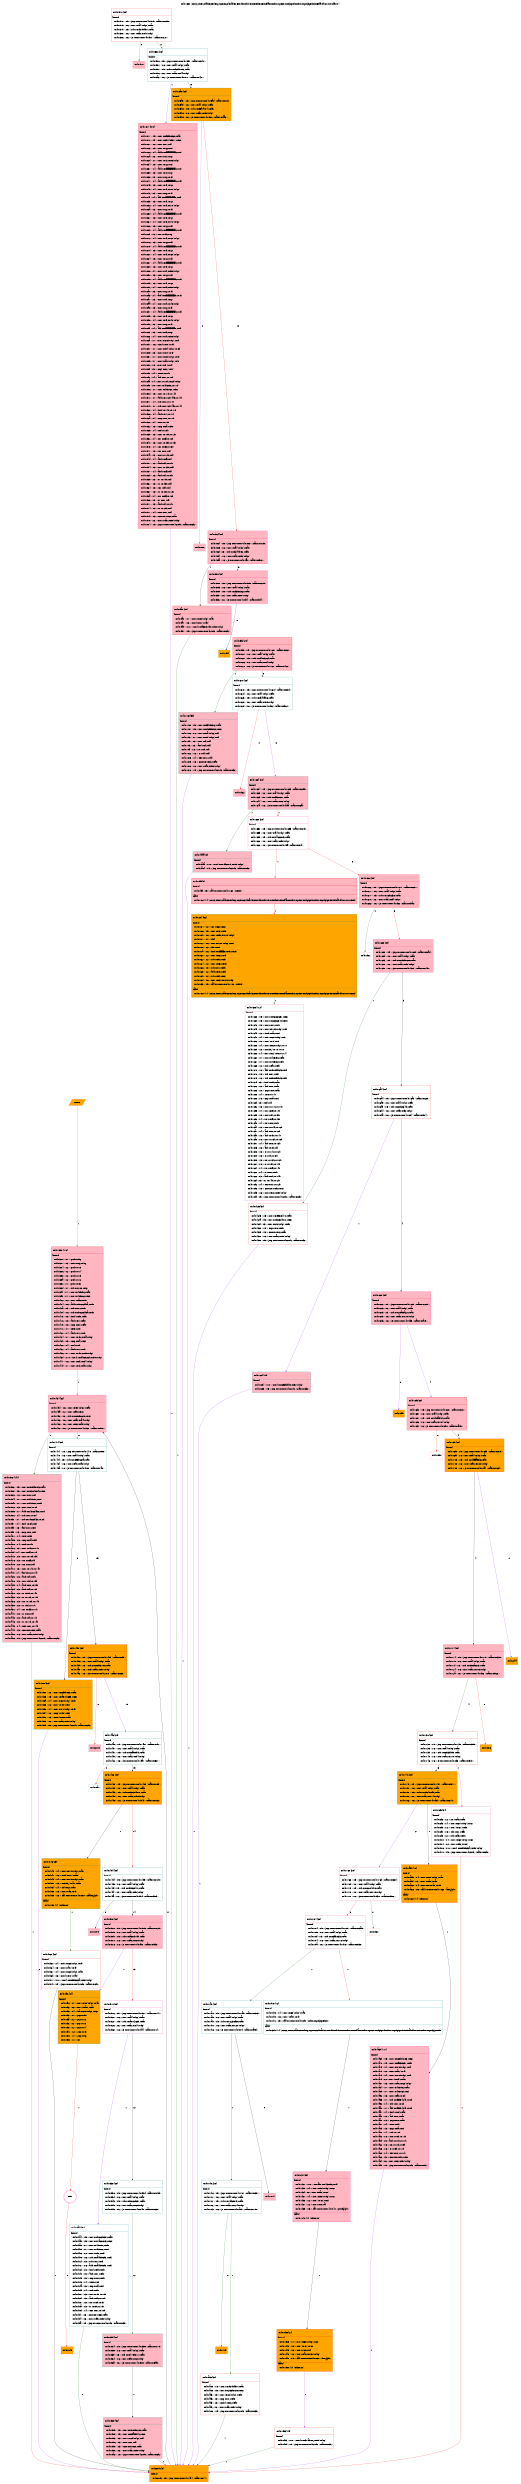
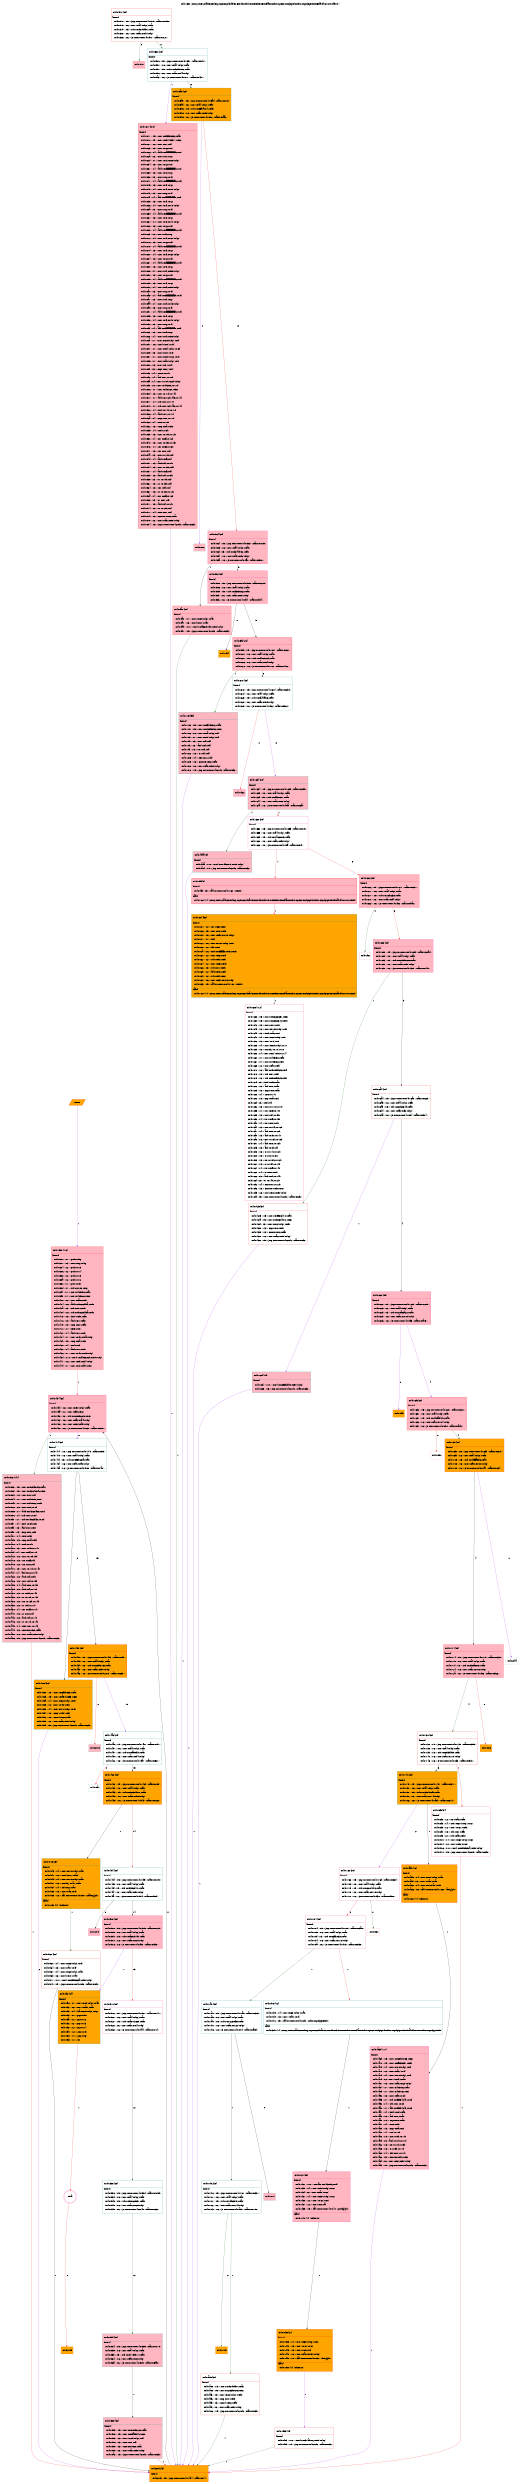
none -> (250, 620)
(512, 1661) -> (512, 1661)
(70, 2197) -> (70, 2197)
(99, 2276) -> none
